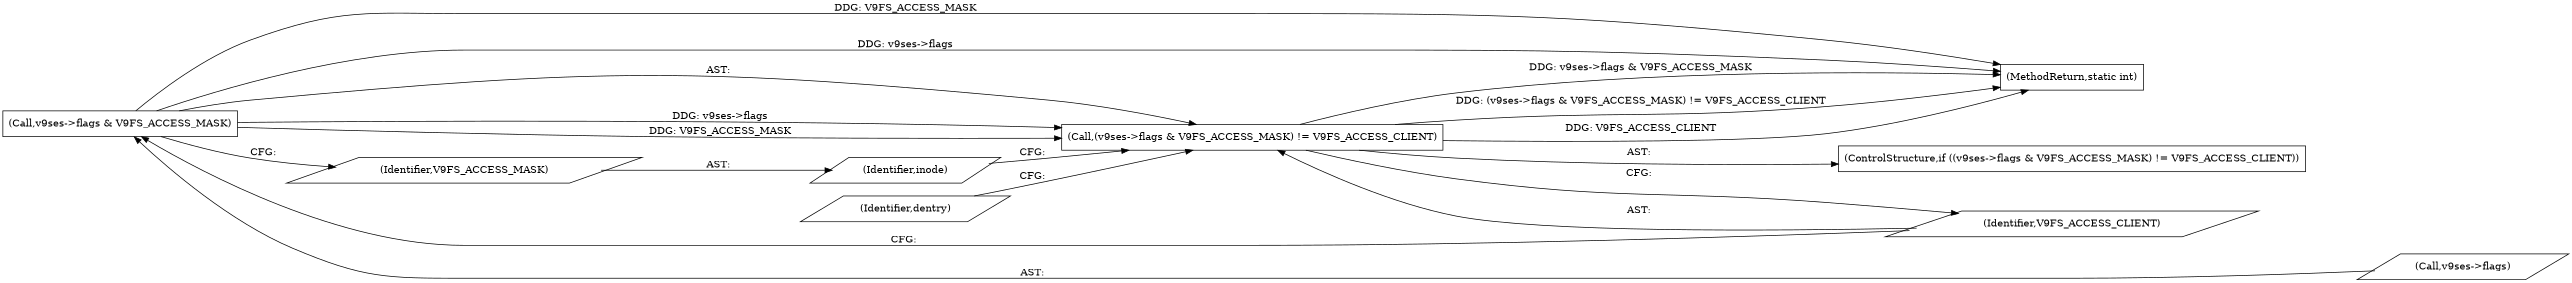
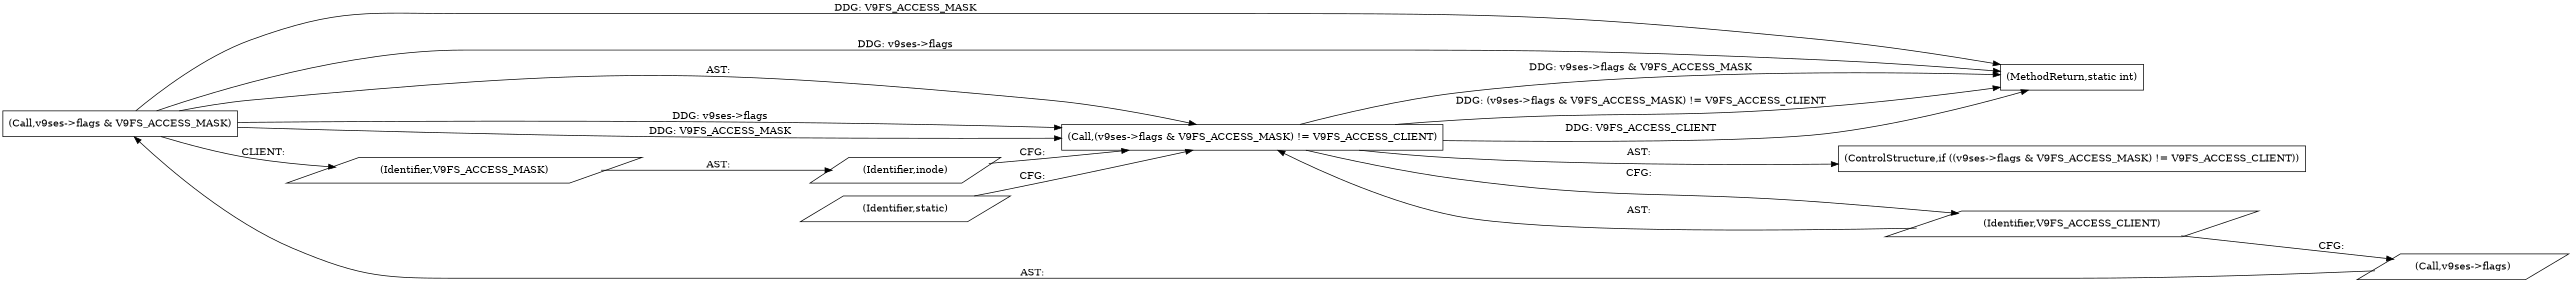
(265, 153) -> (265, 153)
(905, 209) -> (905, 209)
(1019, 245) -> (2284, 247)
